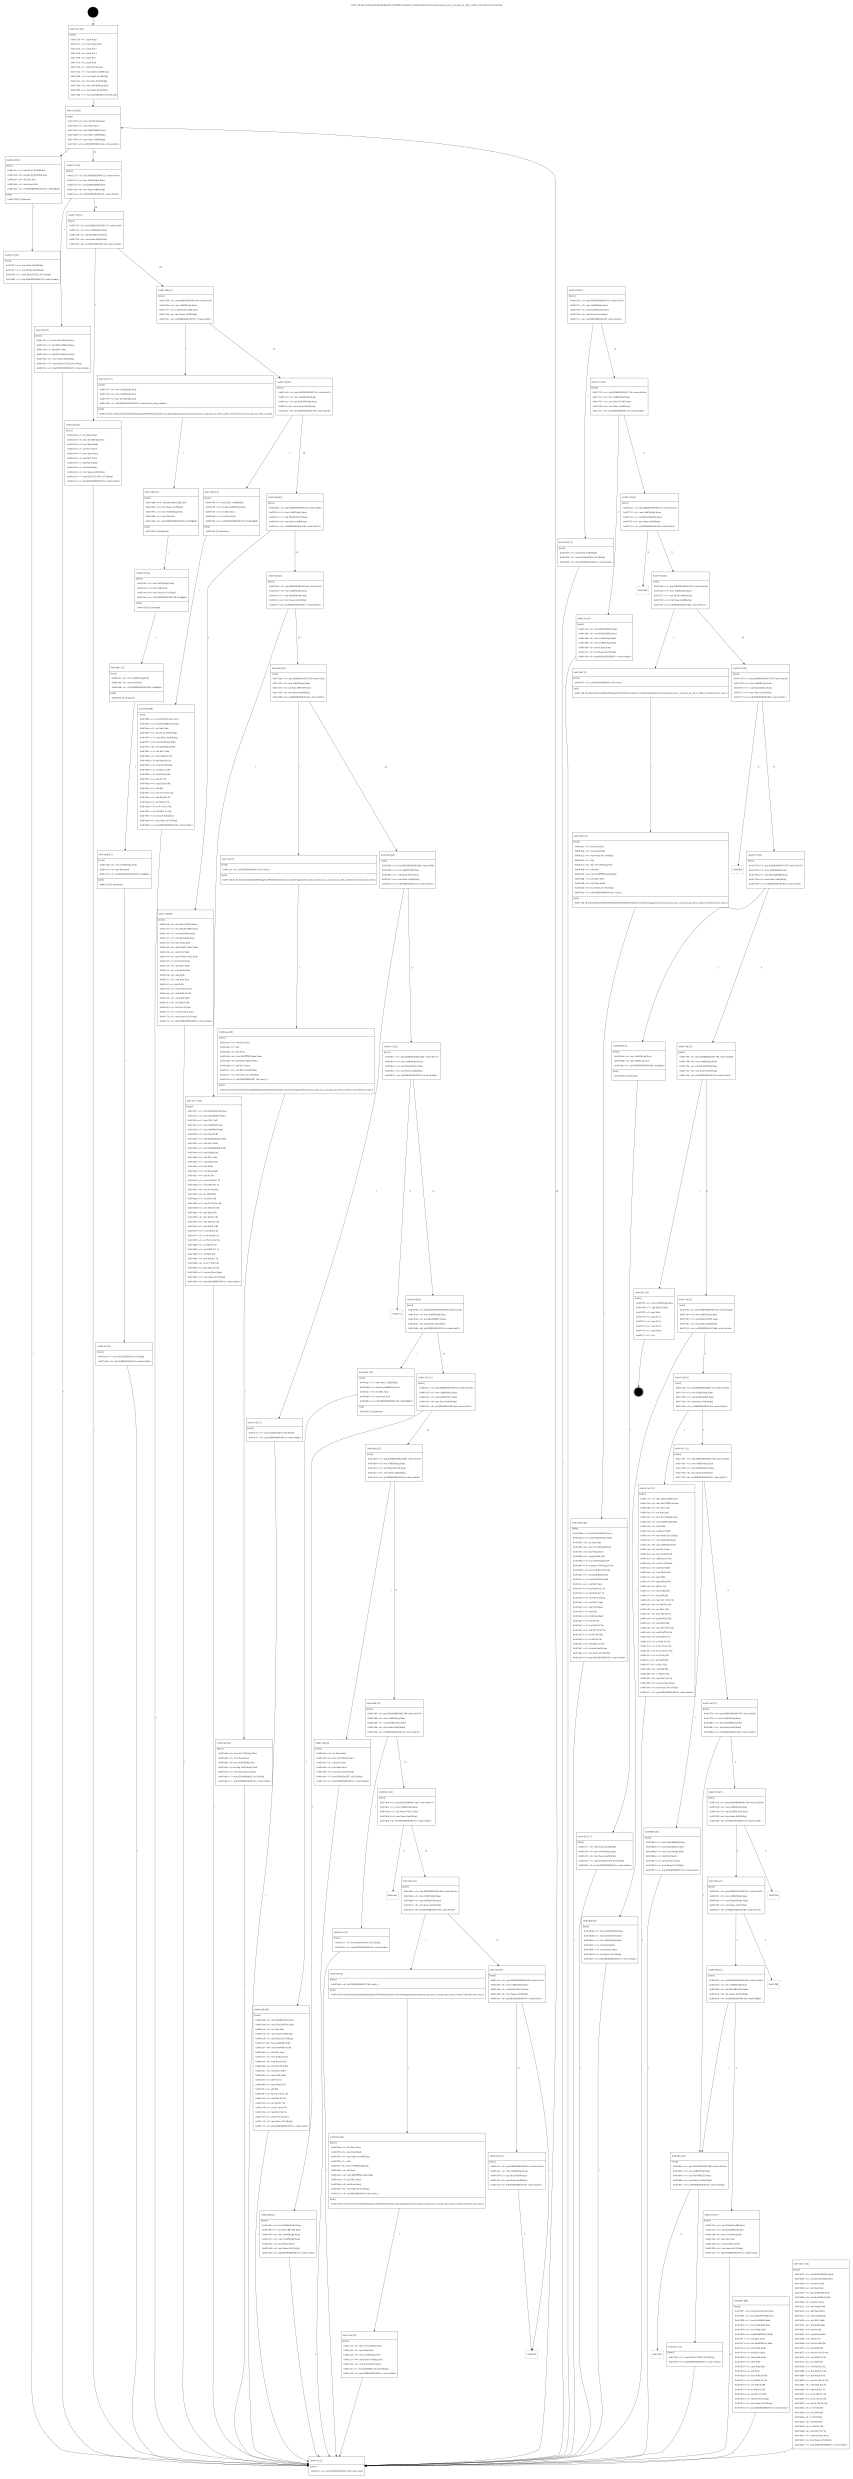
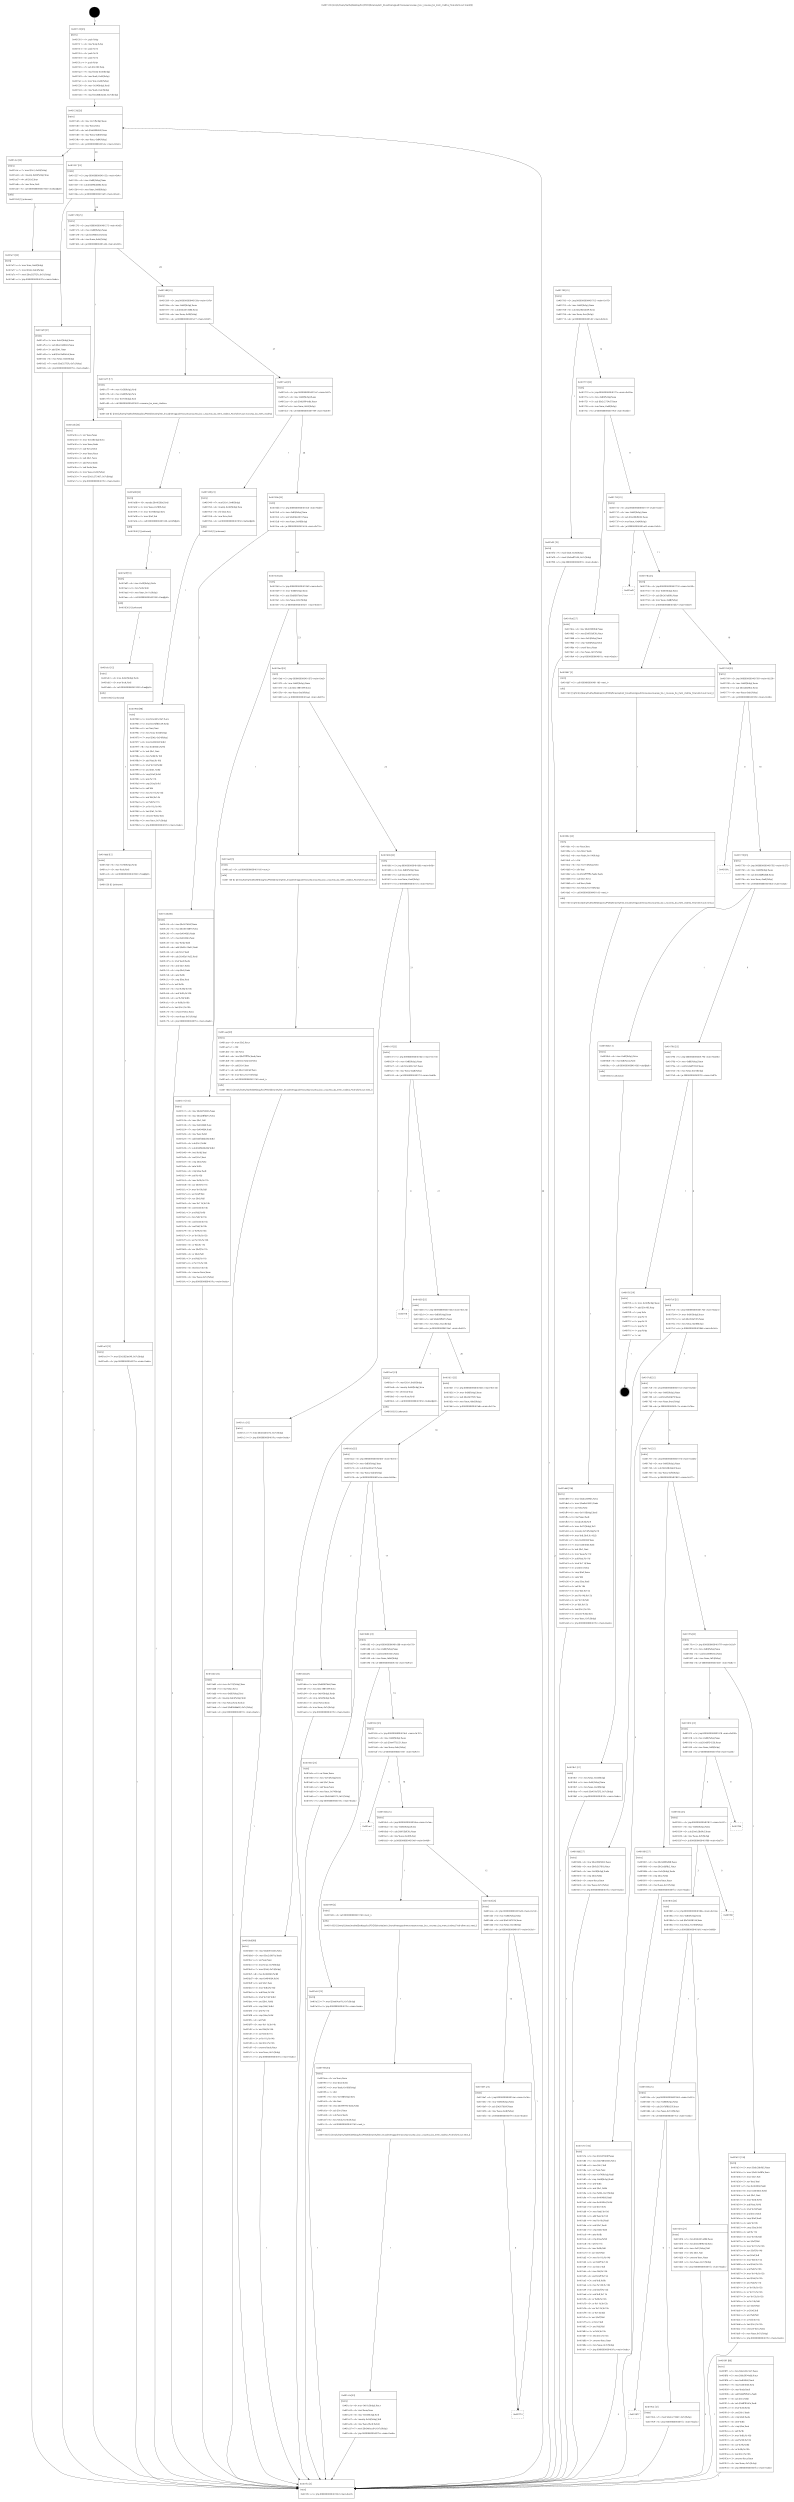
(312, 1773) -> (325, 1573)
(703, 1942) -> (753, 1906)
